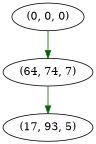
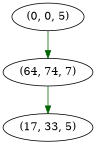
(48, 17) -> (48, 17)
(48, 127) -> (48, 127)
